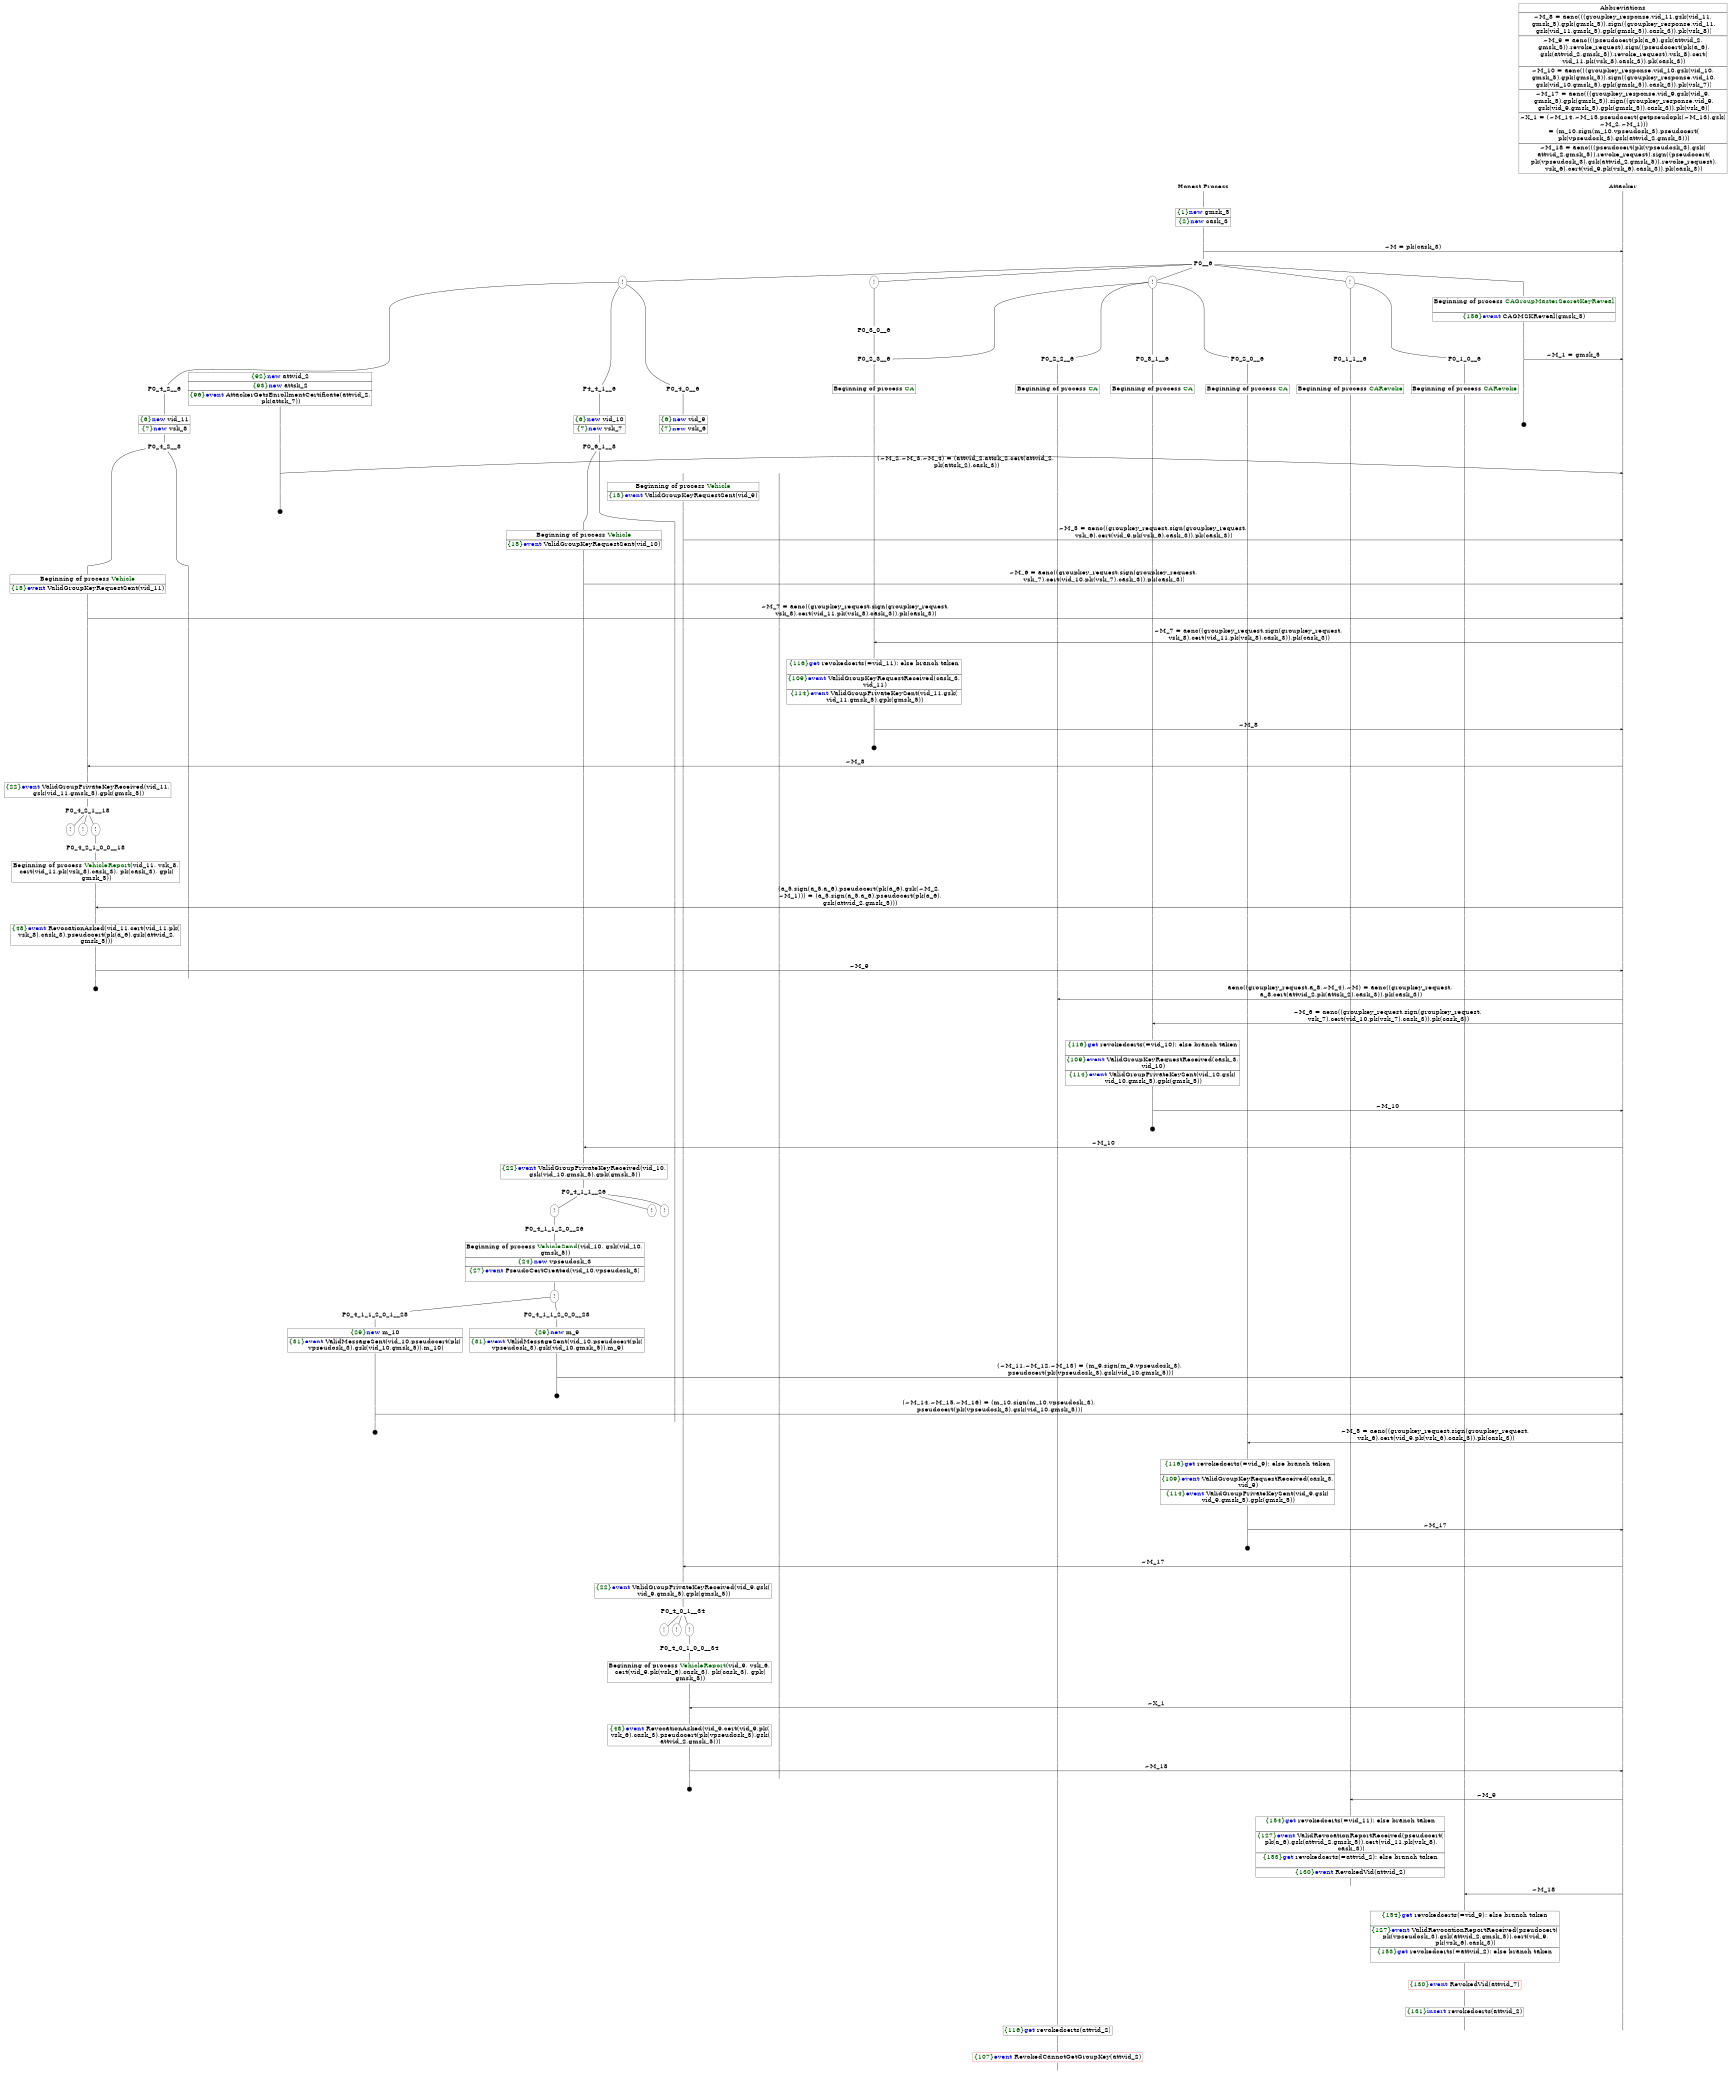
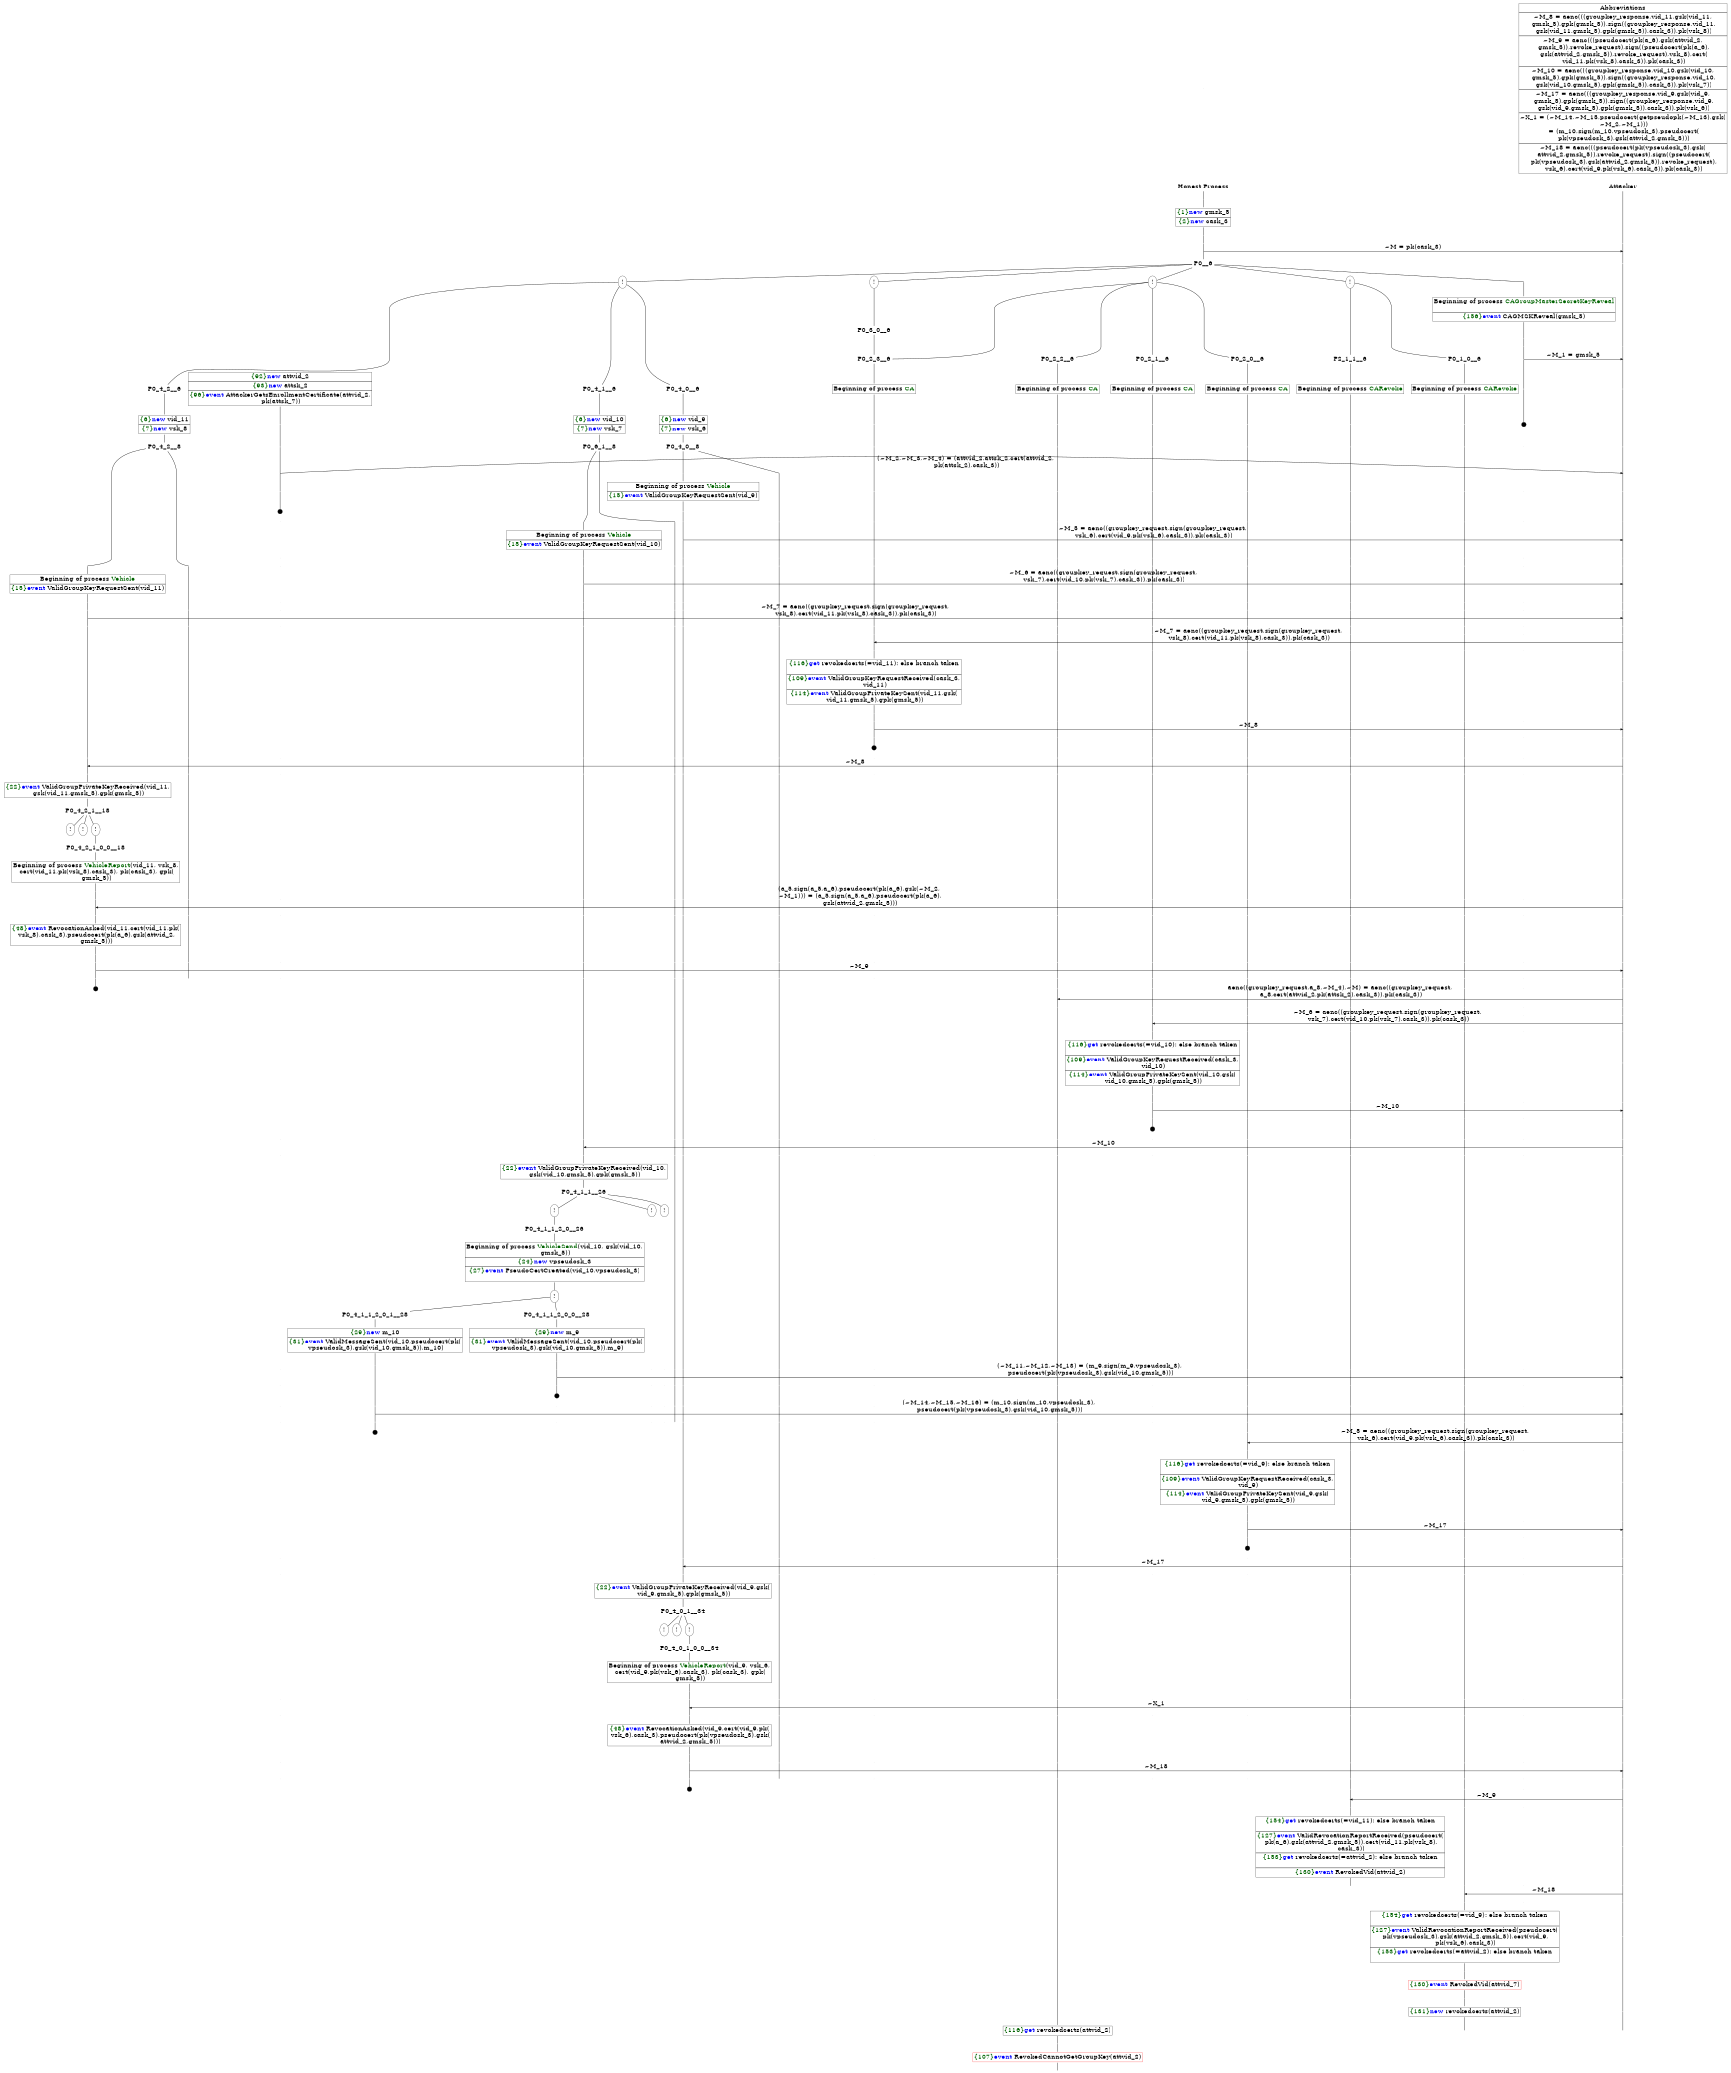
(1153, 359) -> (1153, 359)
(1350, 359) -> (1350, 359)
(599, 389) -> (599, 389)
none -> (683, 447)
(1438, 2011) -> (1438, 2011)
